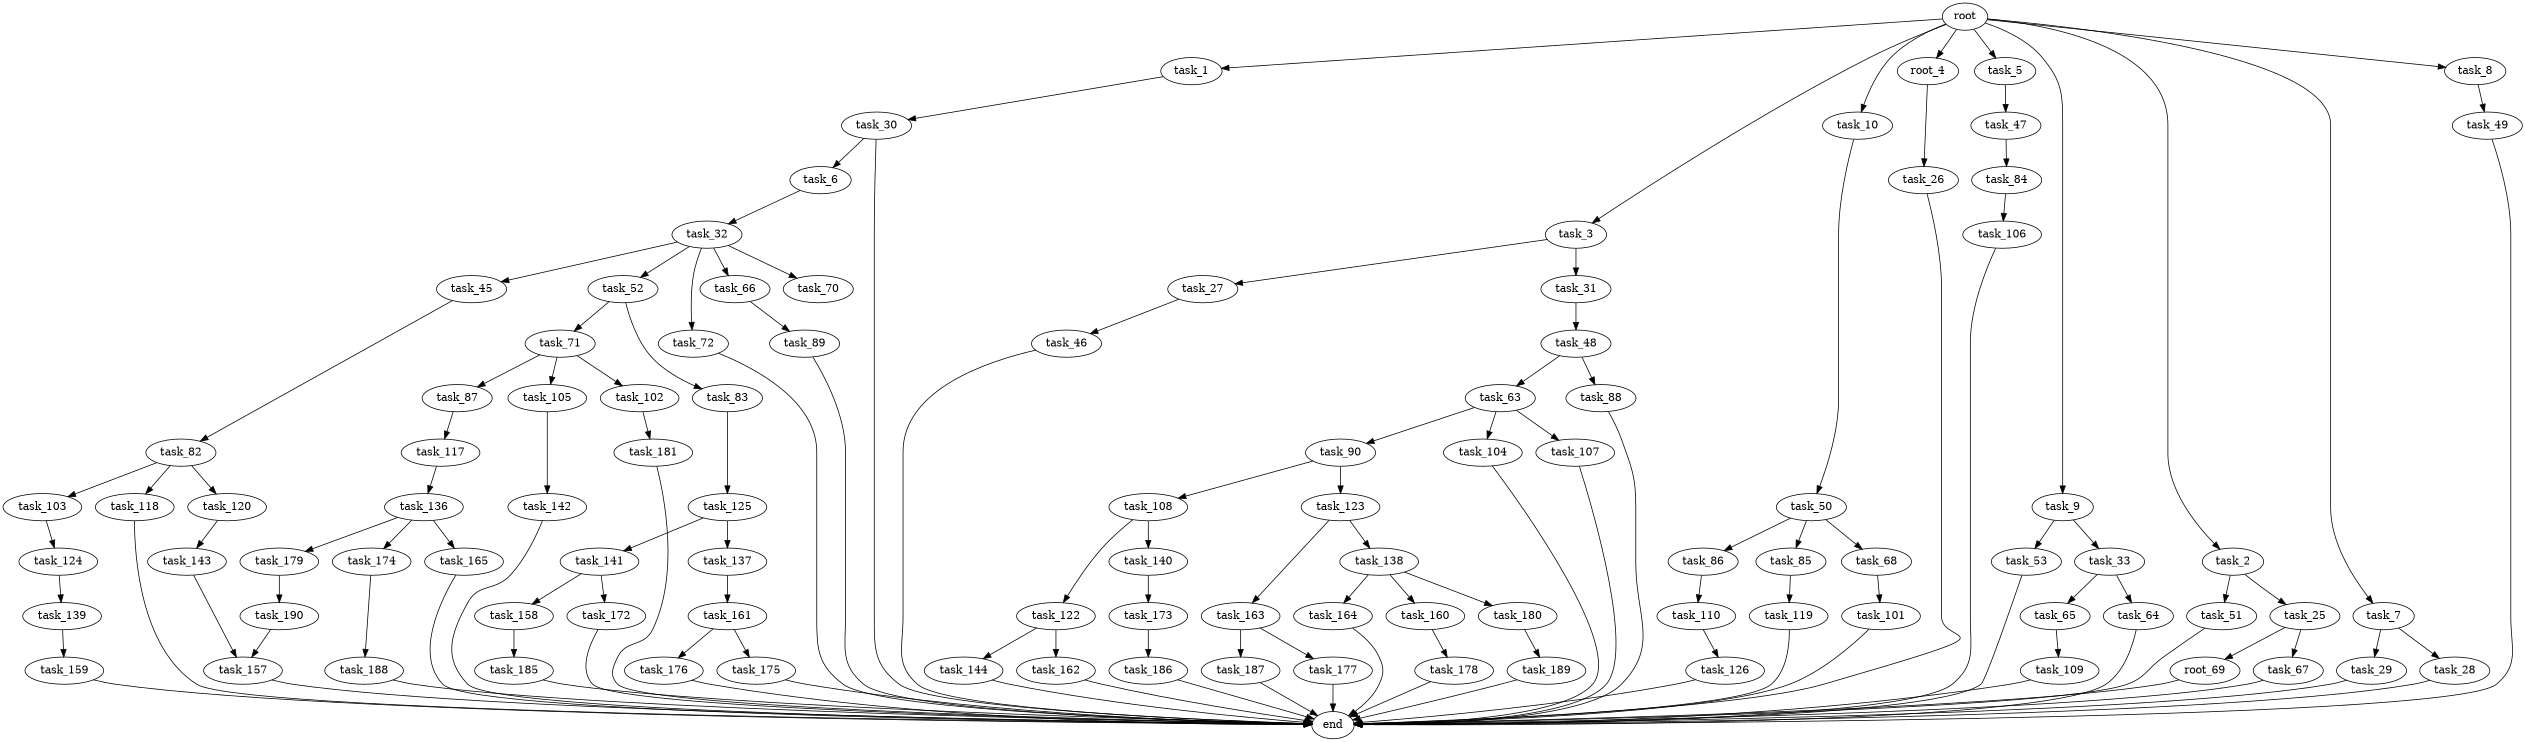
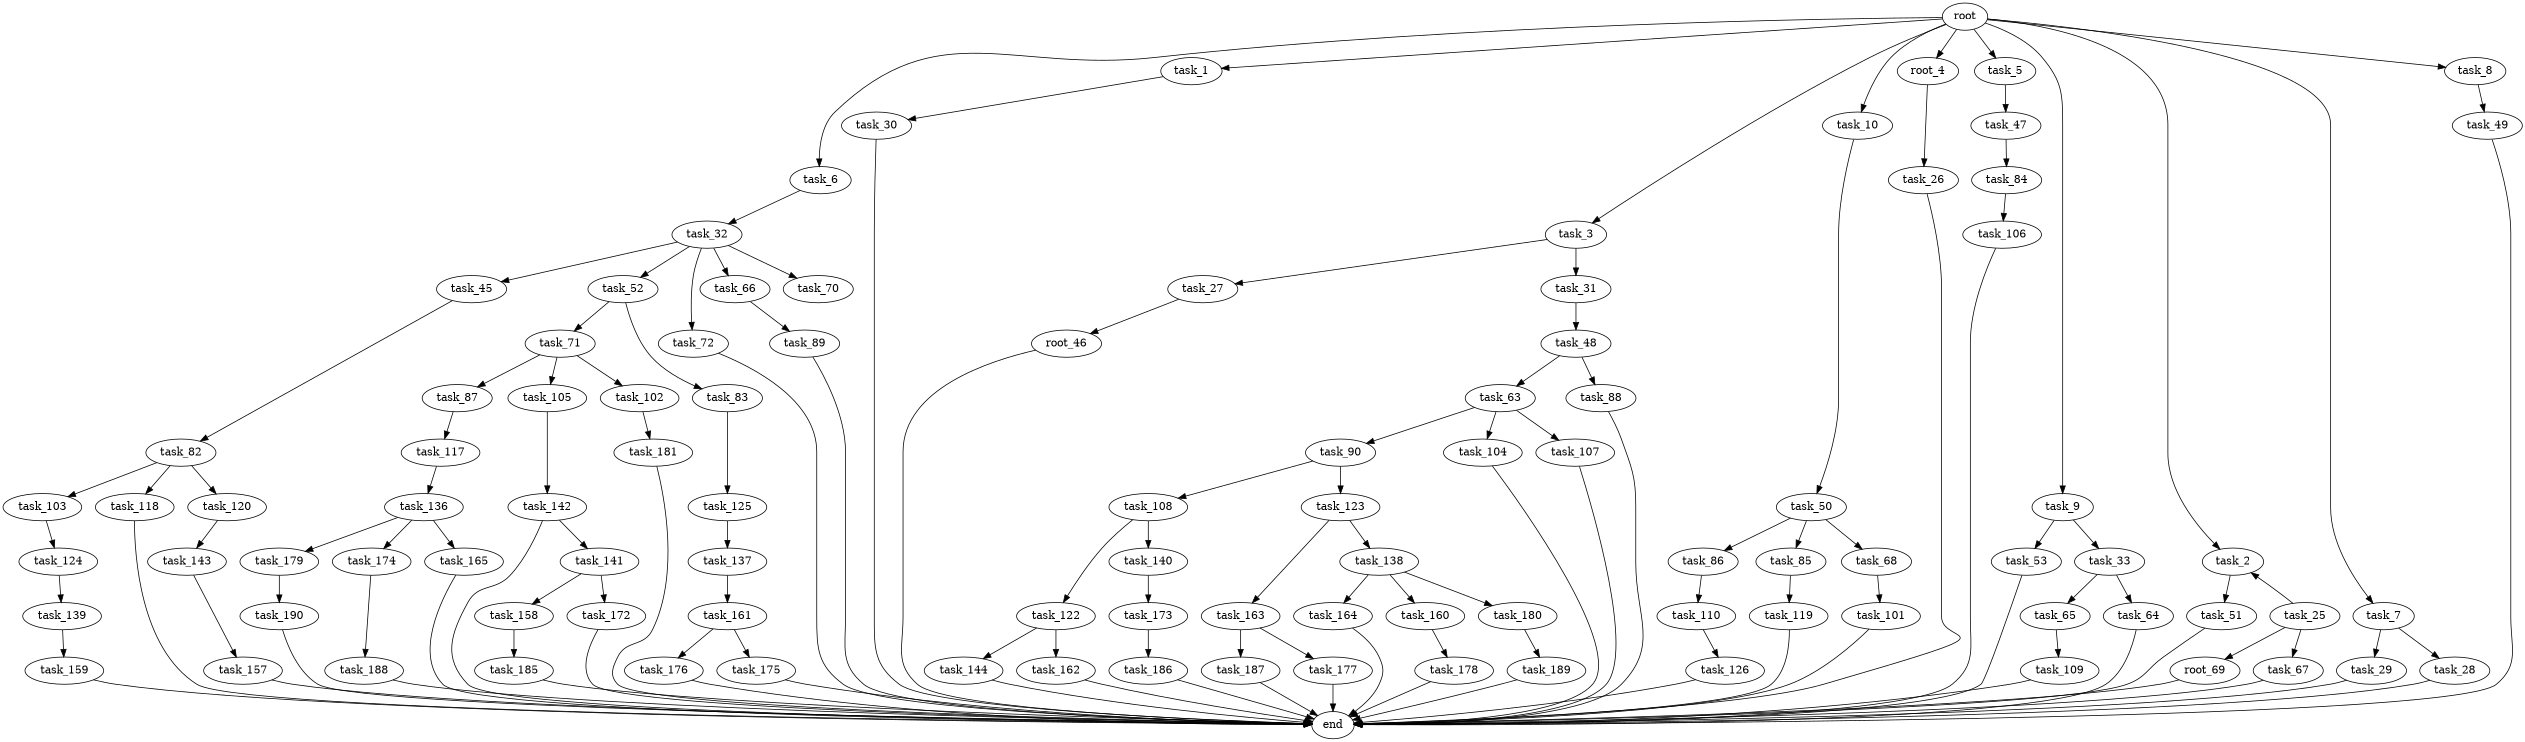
(851, 150) -> (1355, 40)
(1067, 344) -> (1067, 344)
(672, 531) -> (571, 532)
(2262, 588) -> (2275, 590)
(263, 640) -> (777, 713)
